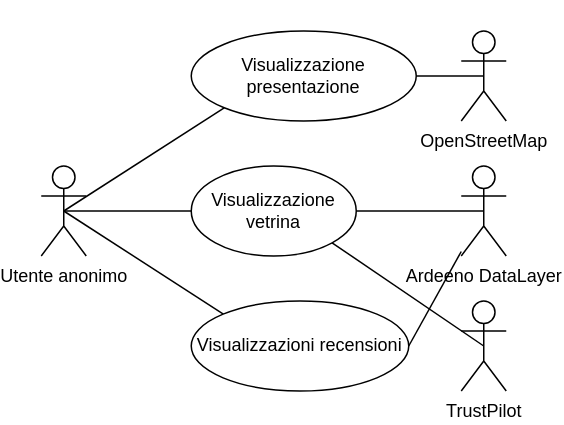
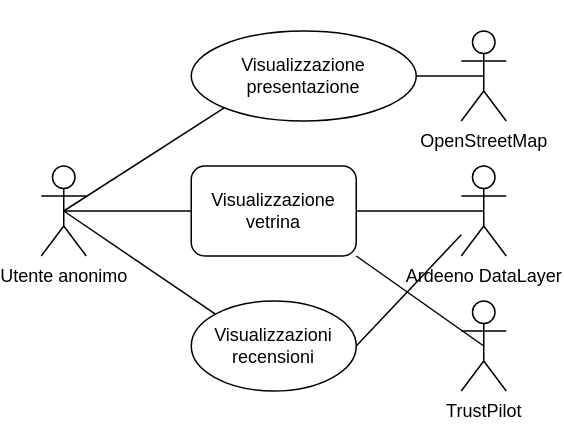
(274, 211) -> (274, 211)
(300, 346) -> (274, 346)
